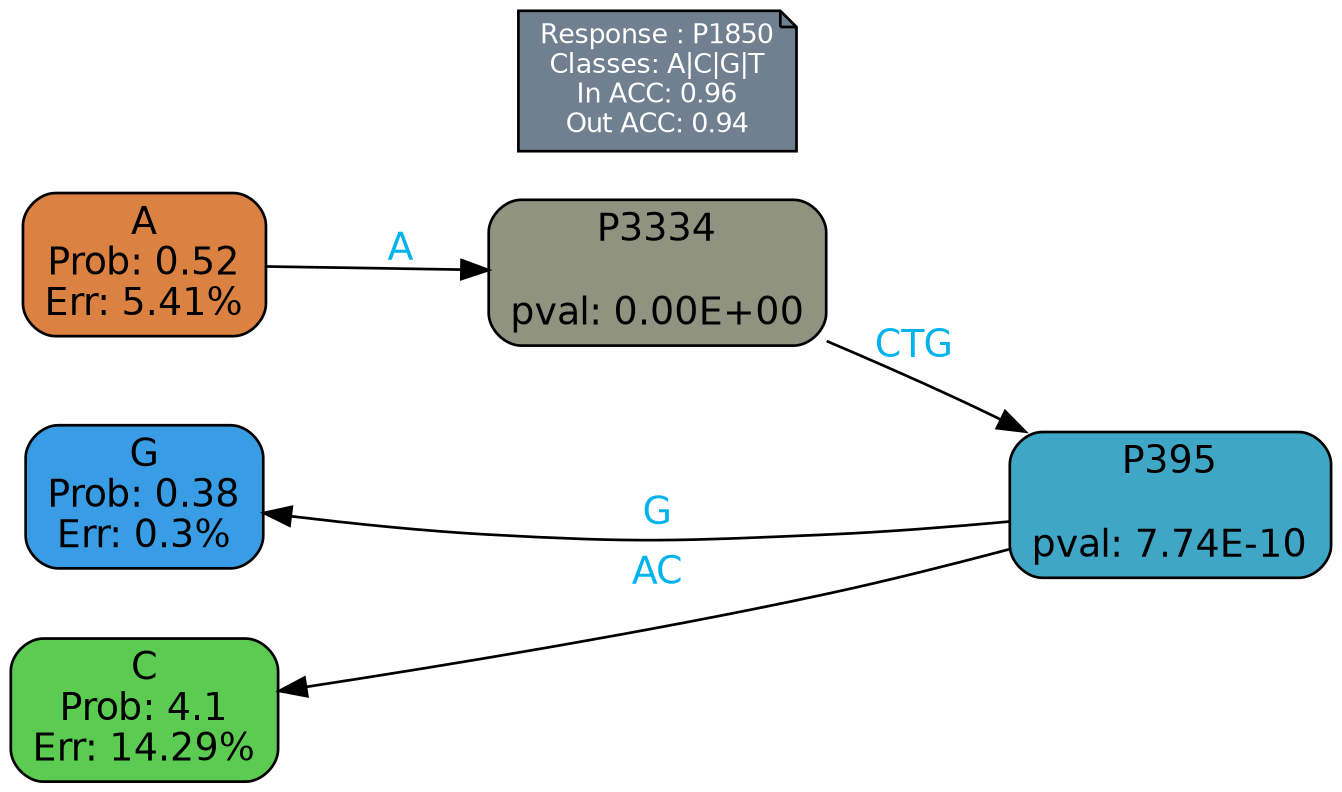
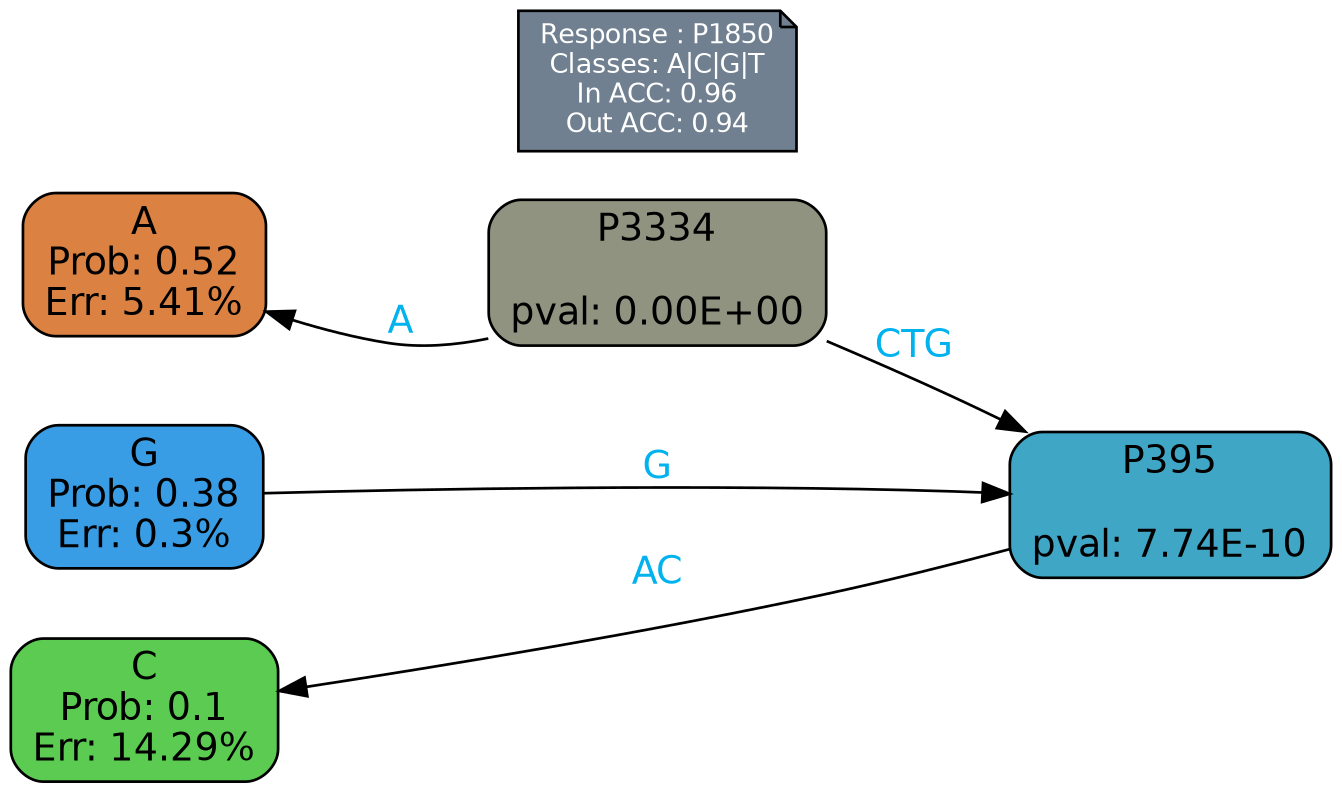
(363, 268) -> (389, 343)
(650, 540) -> (623, 488)
(144, 710) -> (144, 710)
